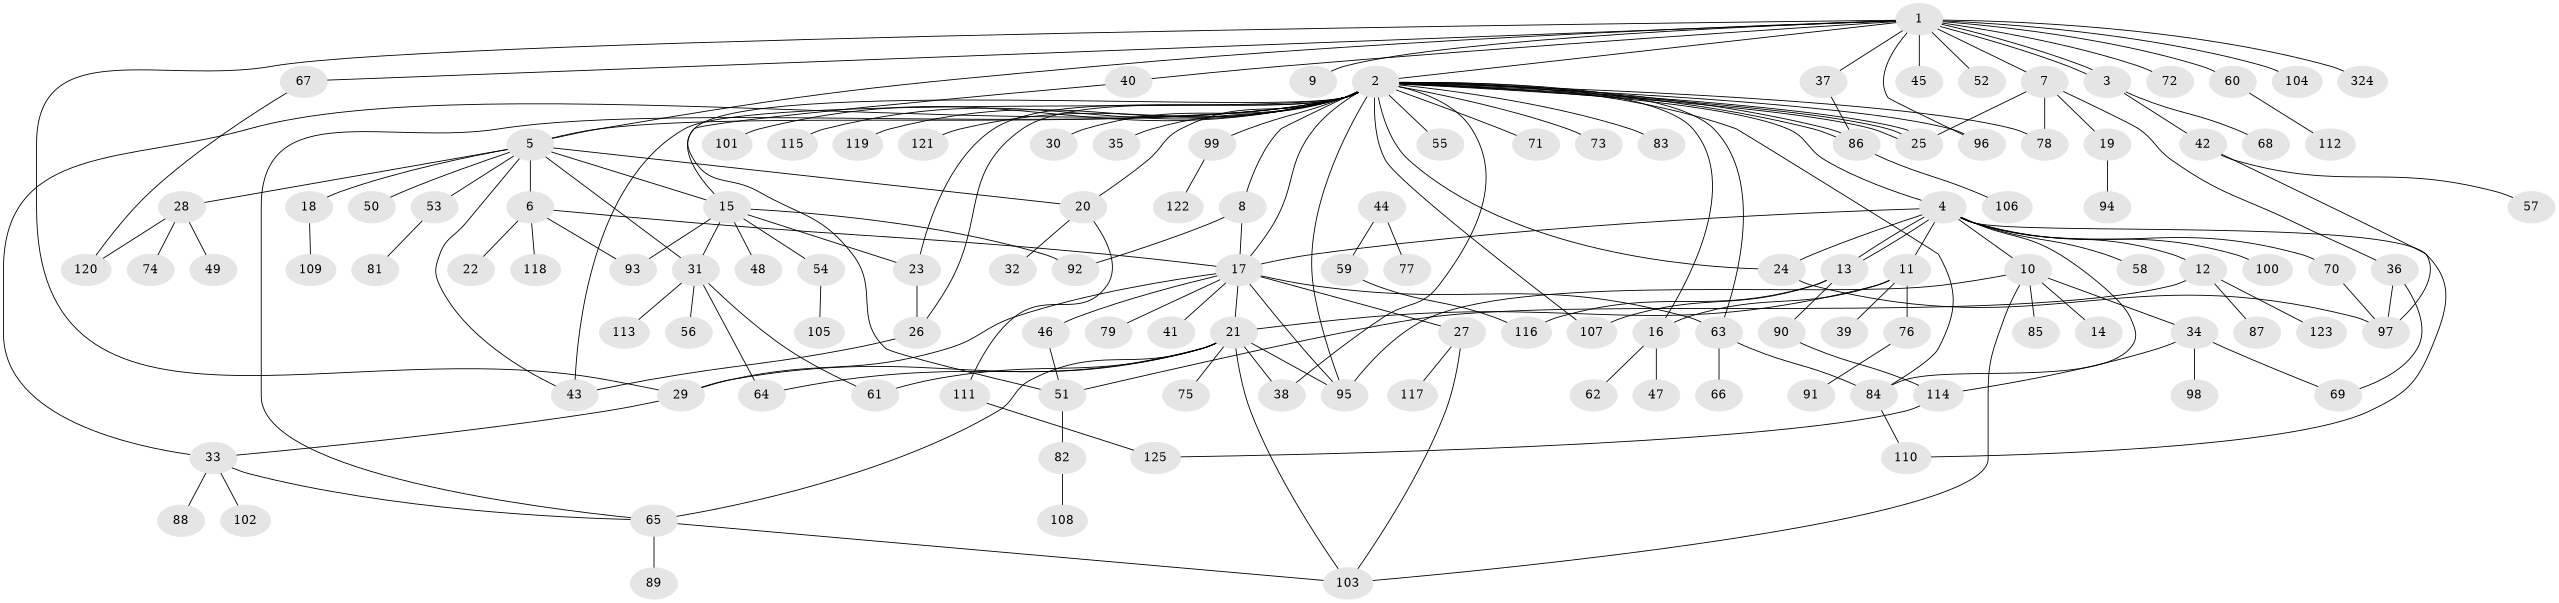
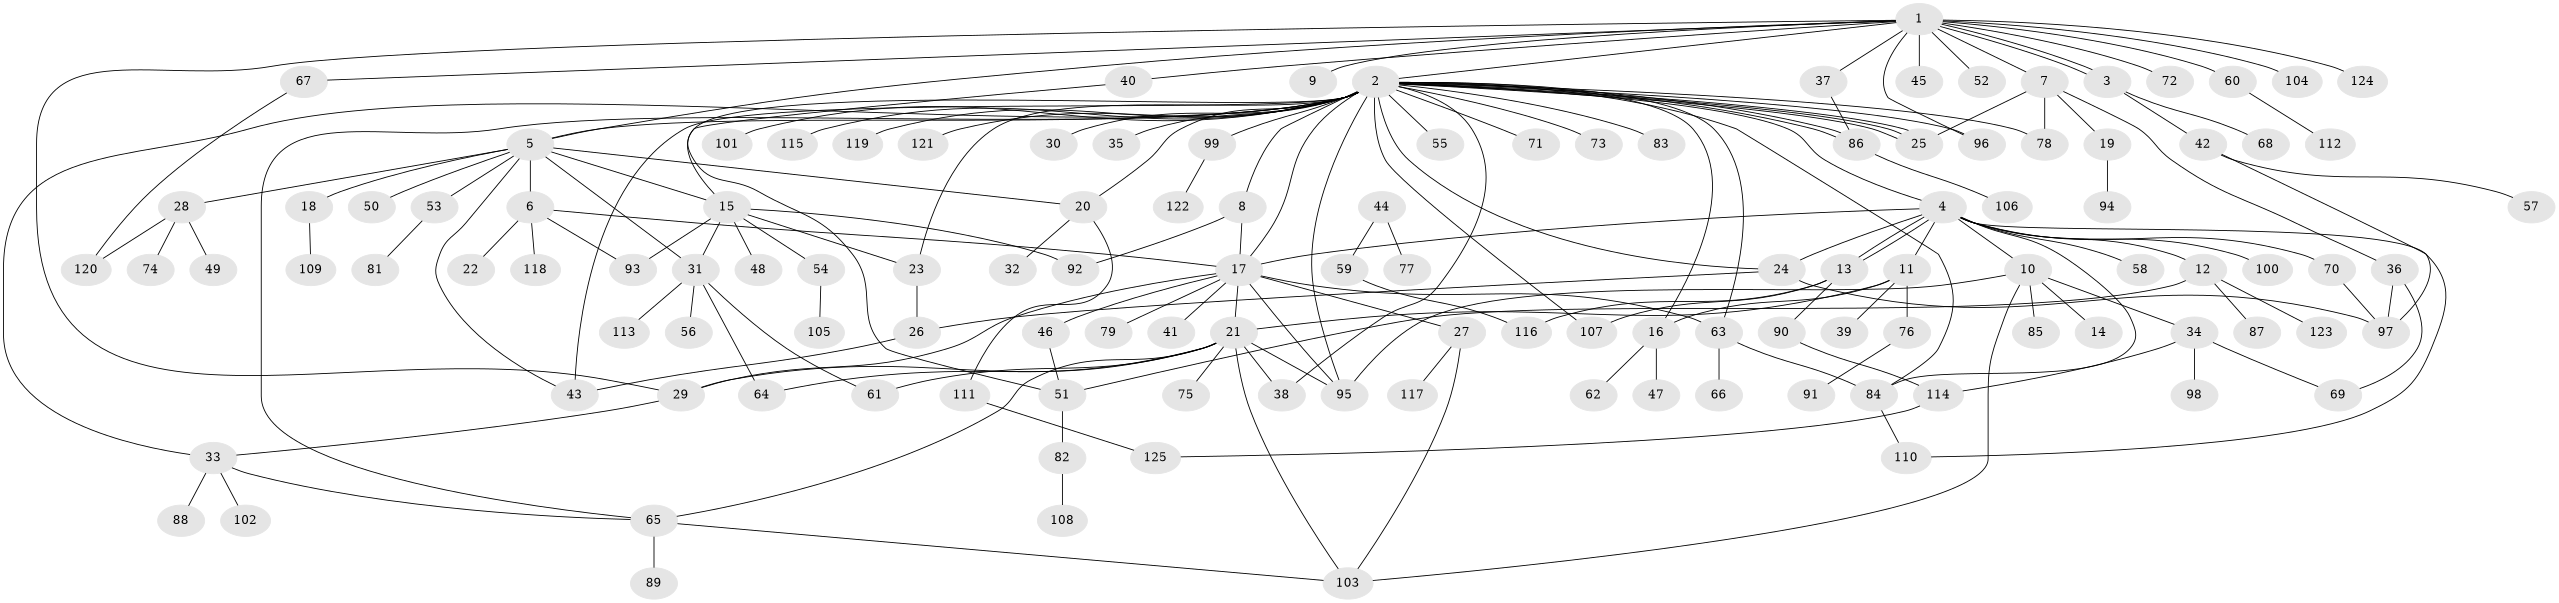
(2363, 82) -> (2363, 82)
(1028, 126) -> (1307, 296)
